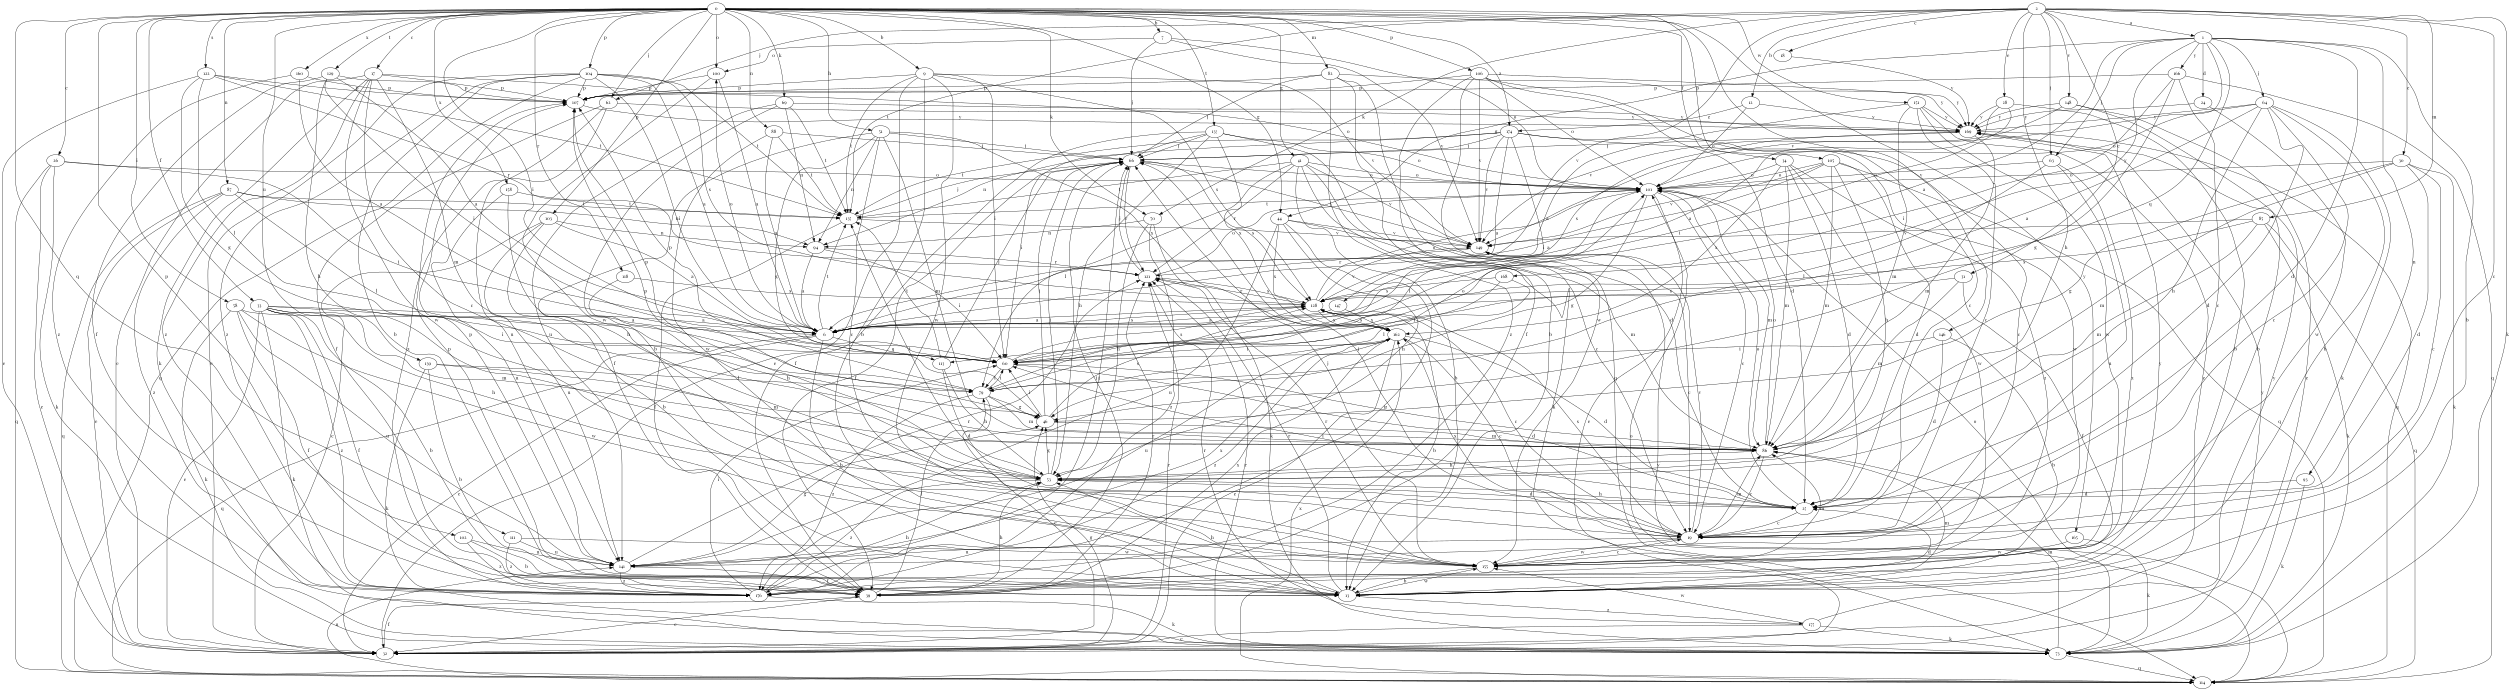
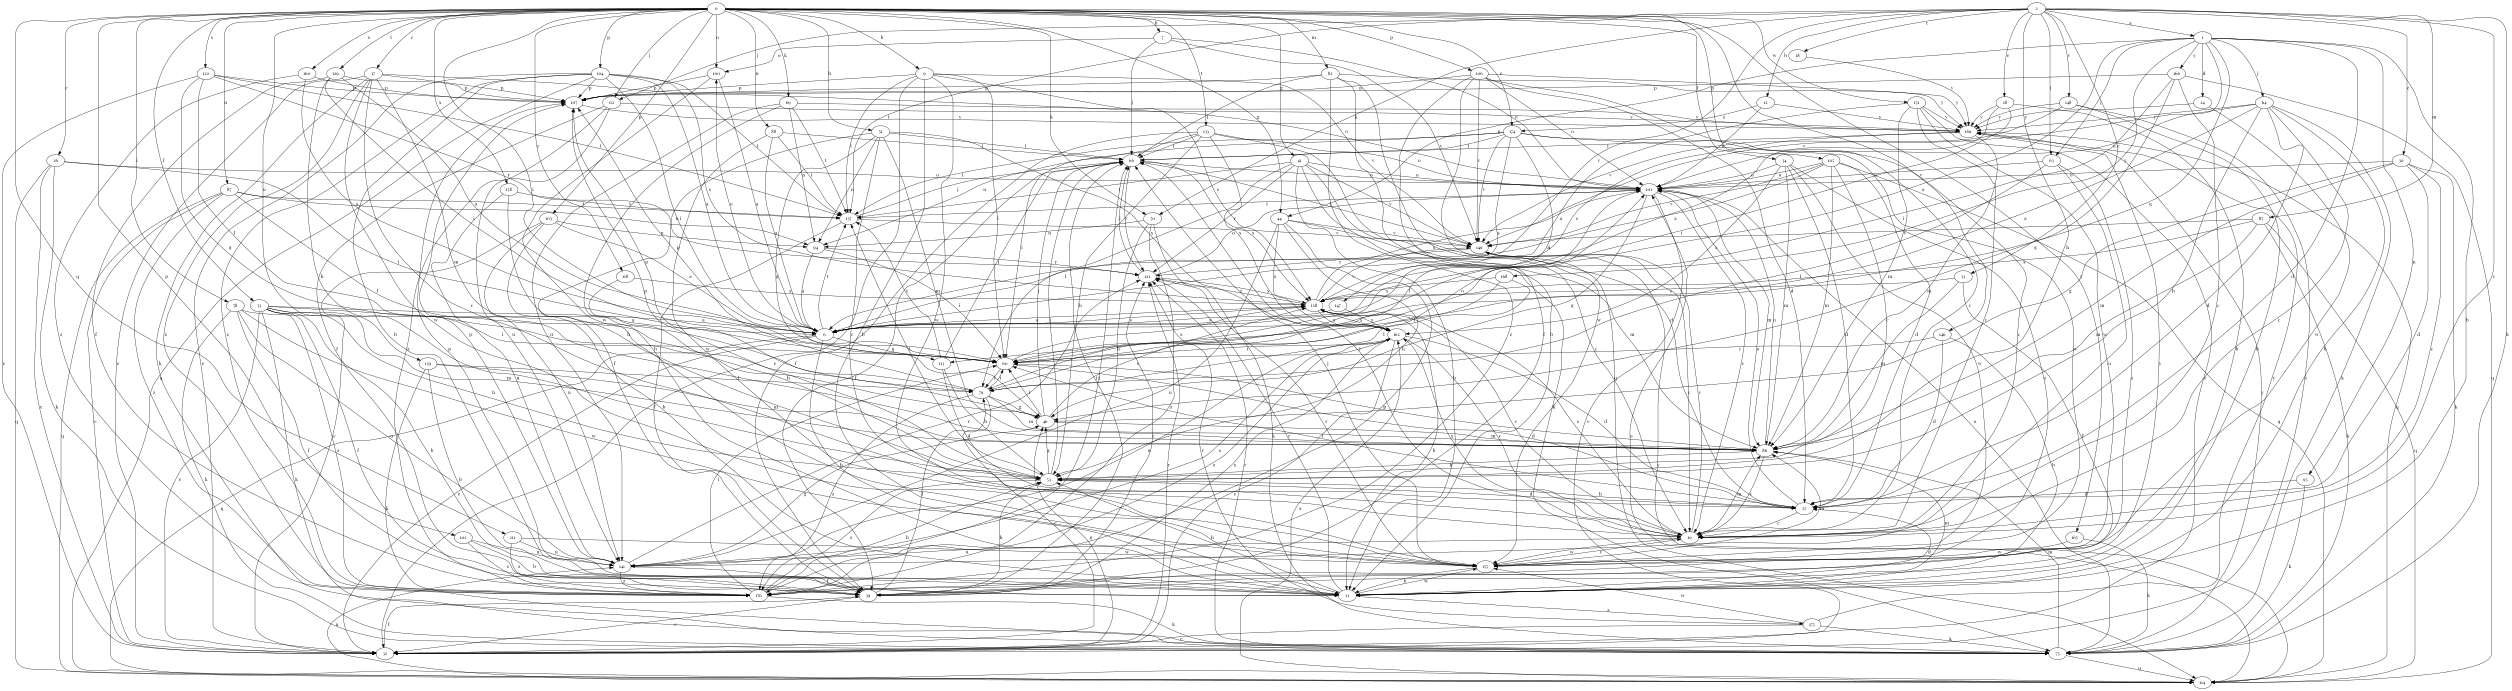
(1887, 320) -> (1888, 320)
